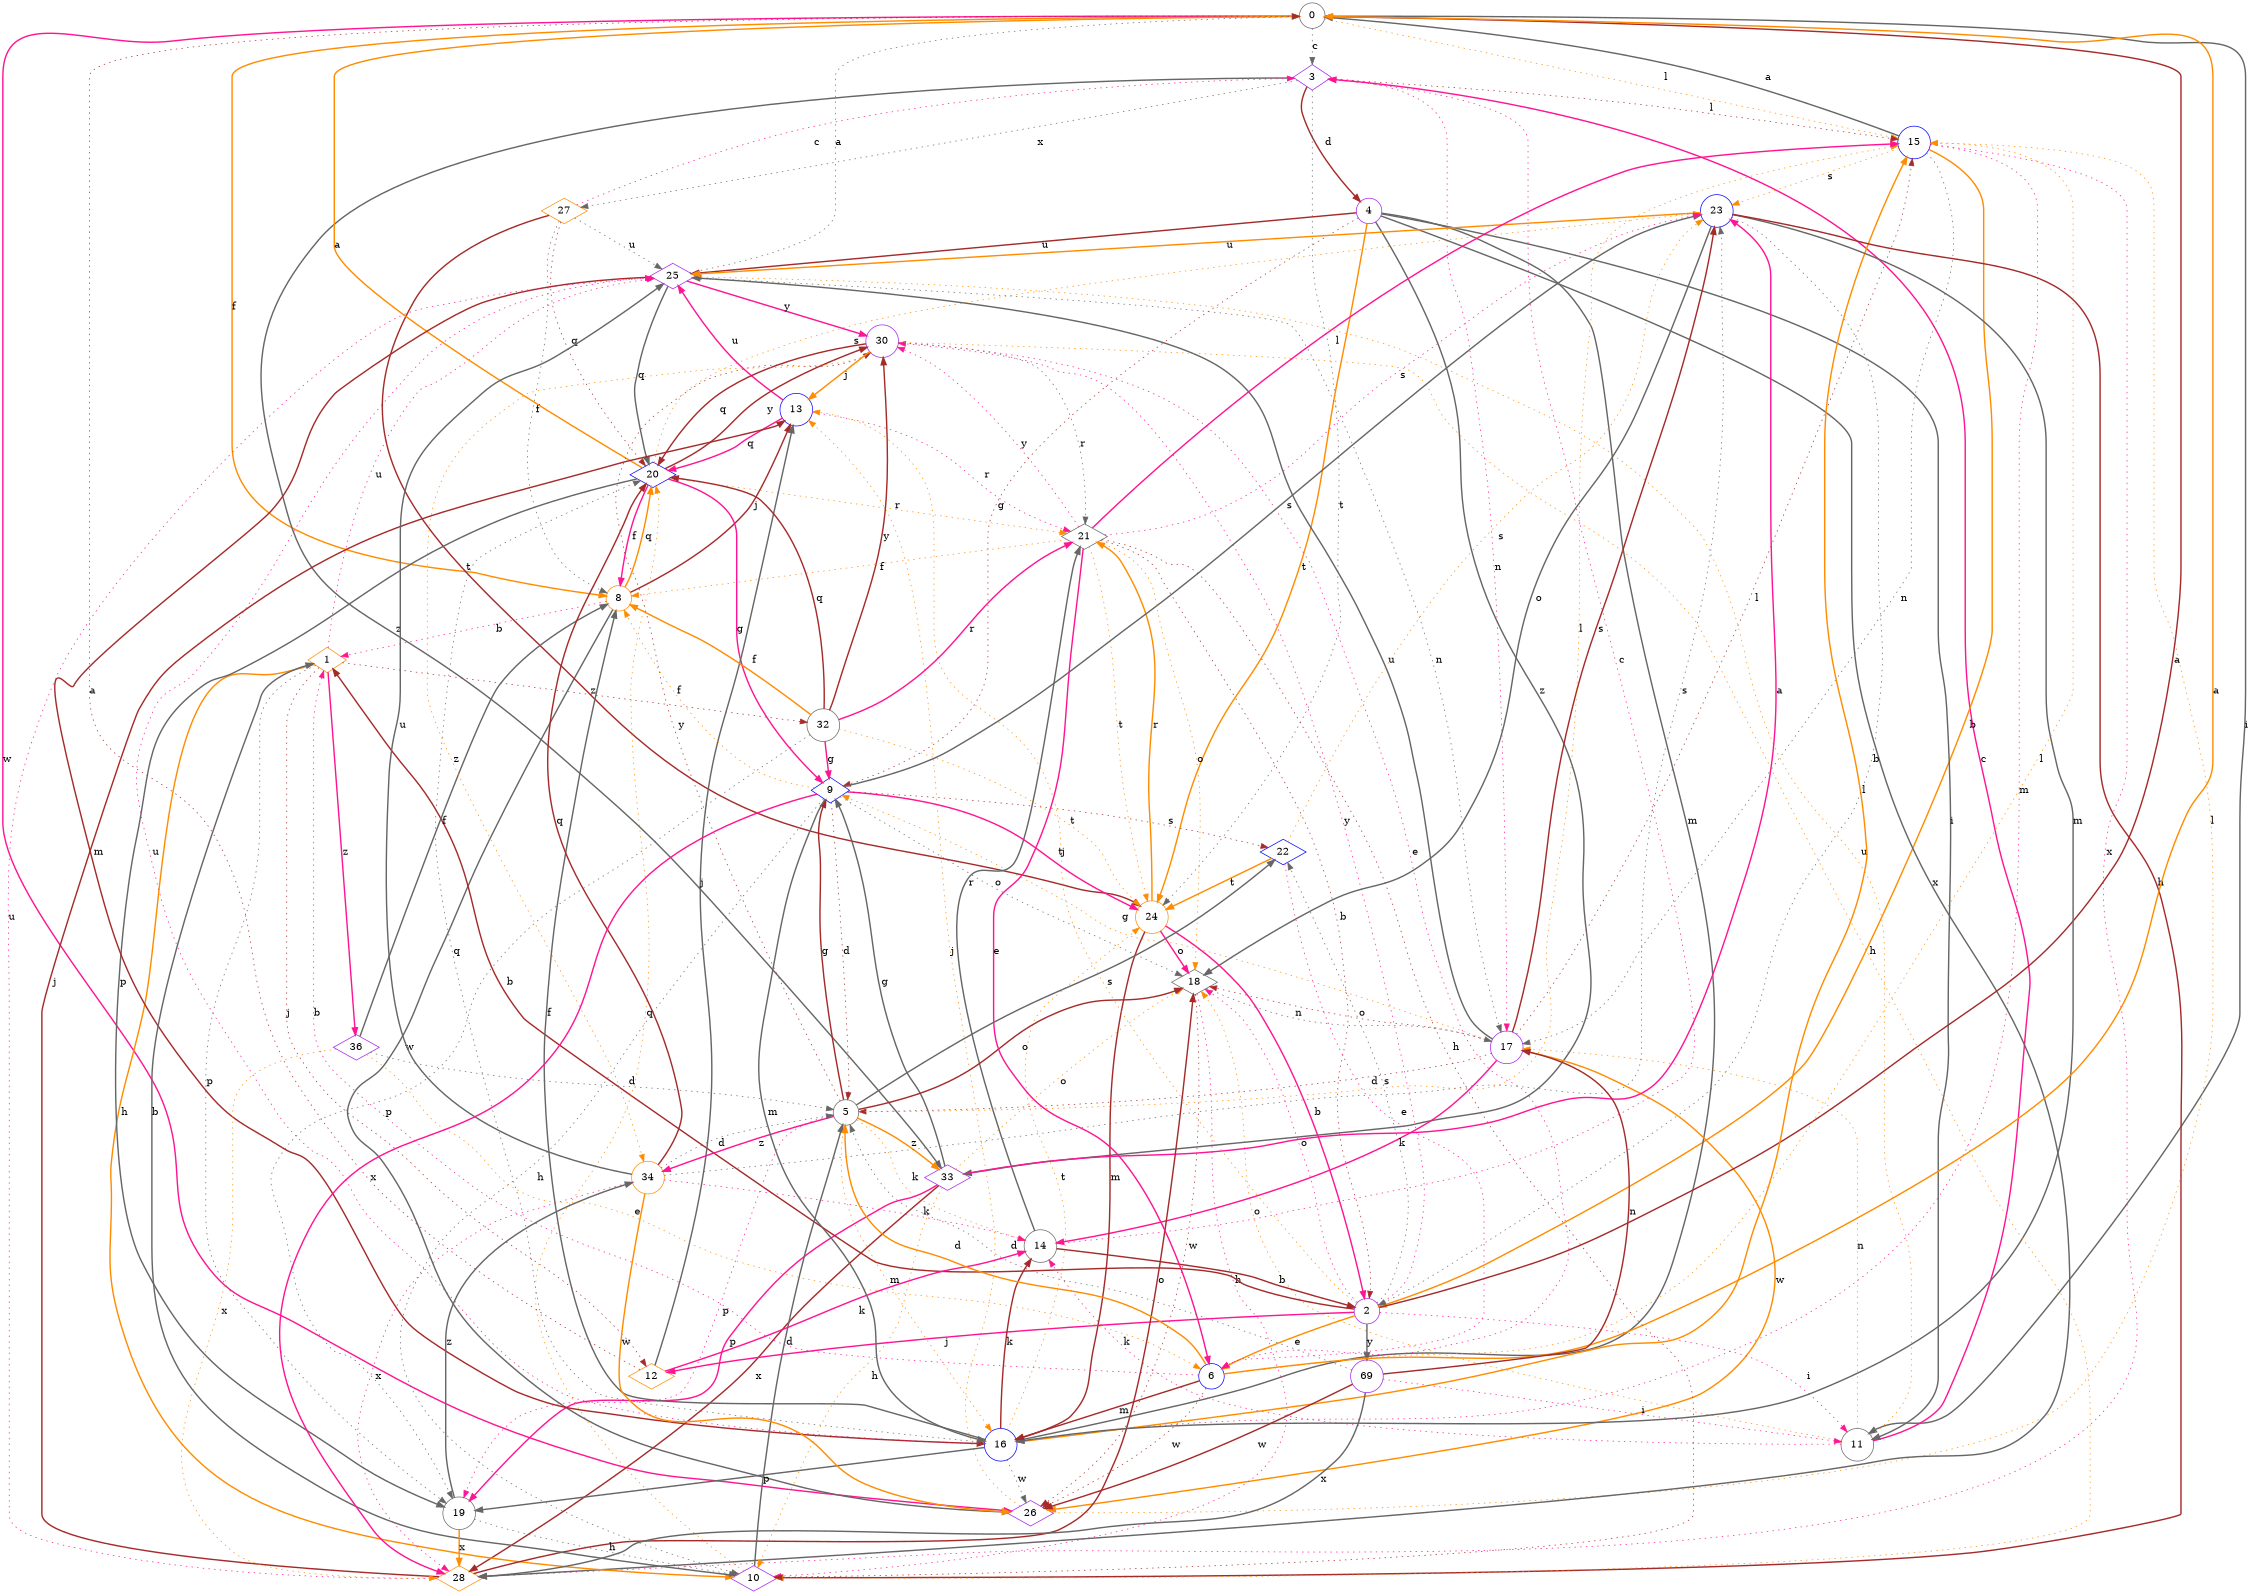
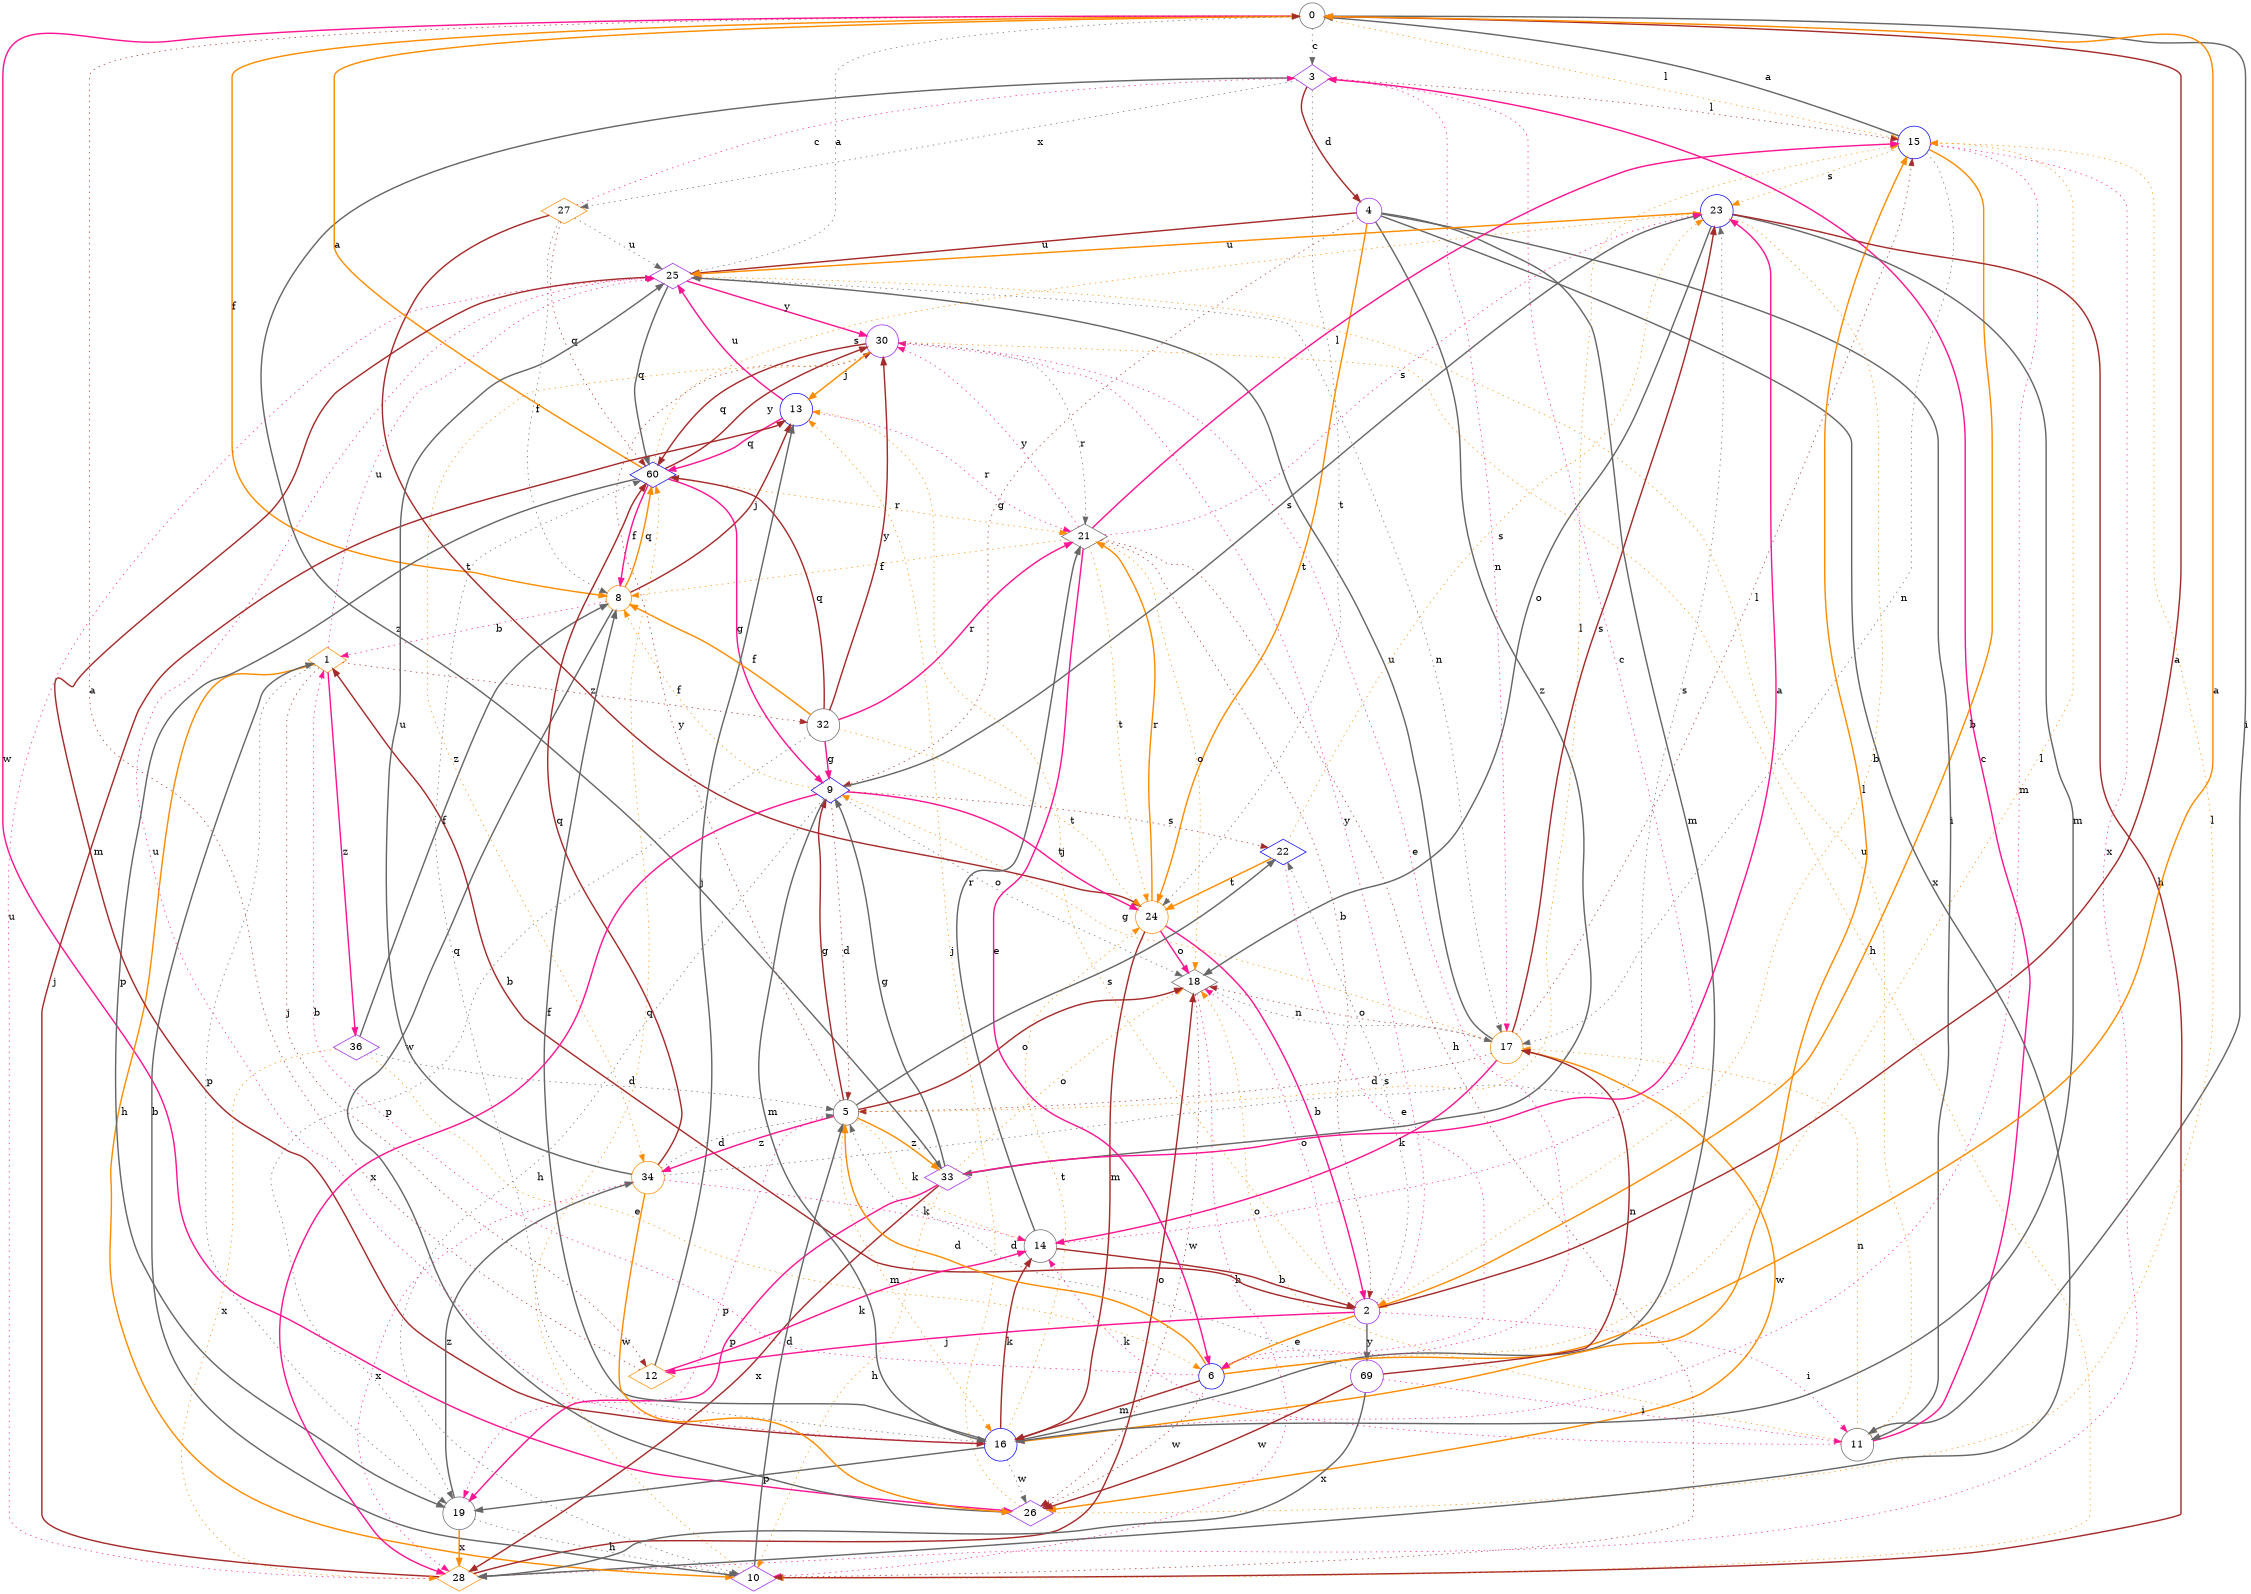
(653, 475) -> (653, 475)
(1857, 803) -> (1857, 803)
(1507, 1047) -> (1507, 1047)
